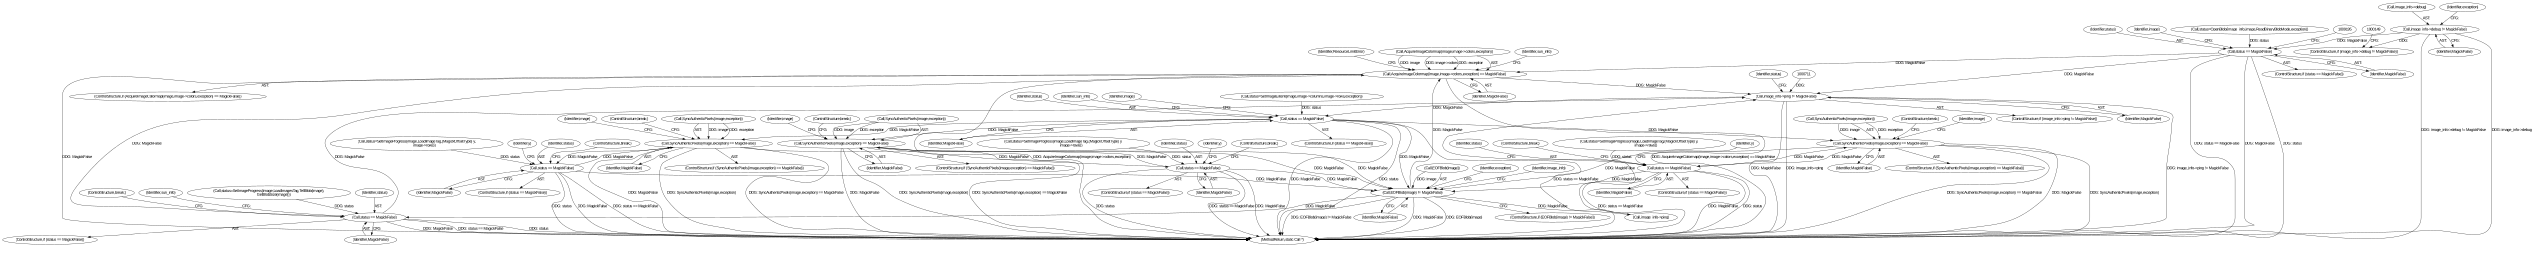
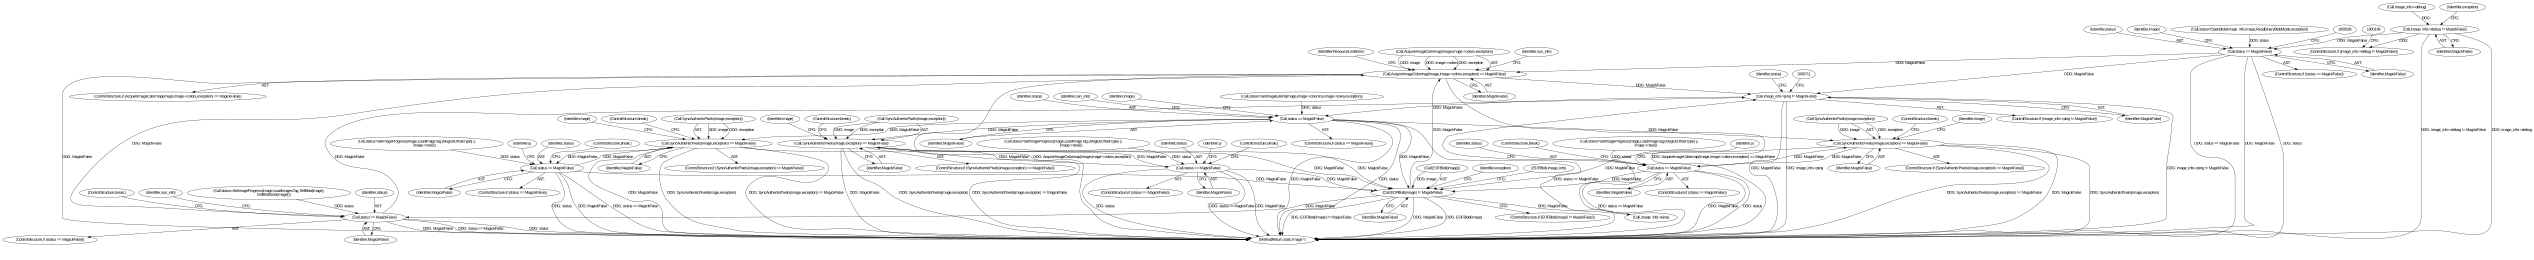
(2427, 18) -> (2427, 18)
(1801, 85) -> (1801, 85)
(1549, 168) -> (1549, 168)
(1282, 240) -> (1282, 240)
